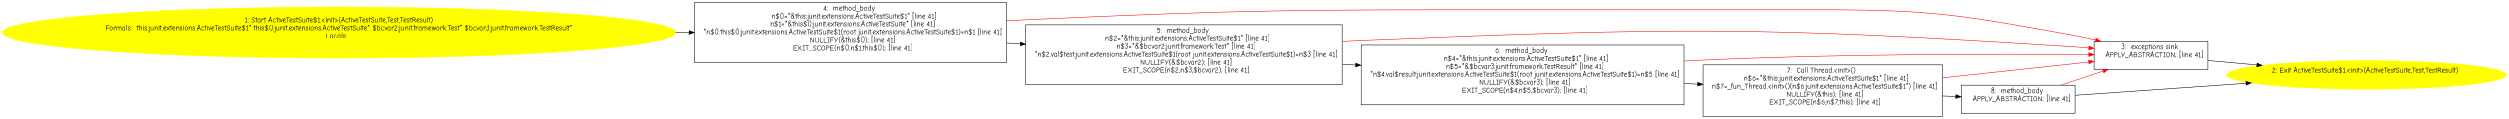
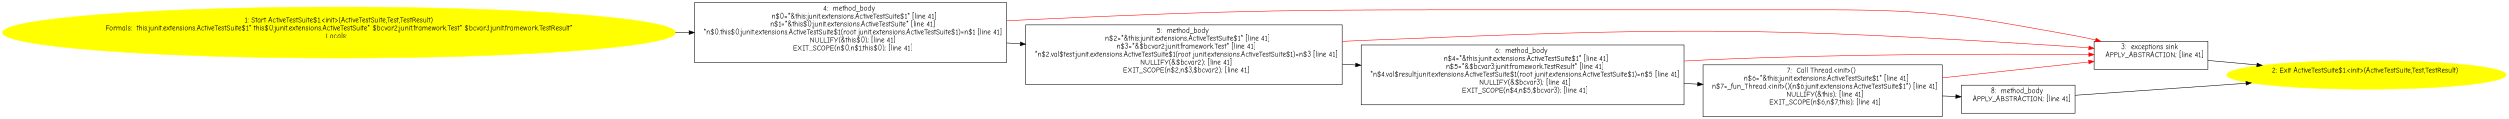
(2082, 78) -> none
